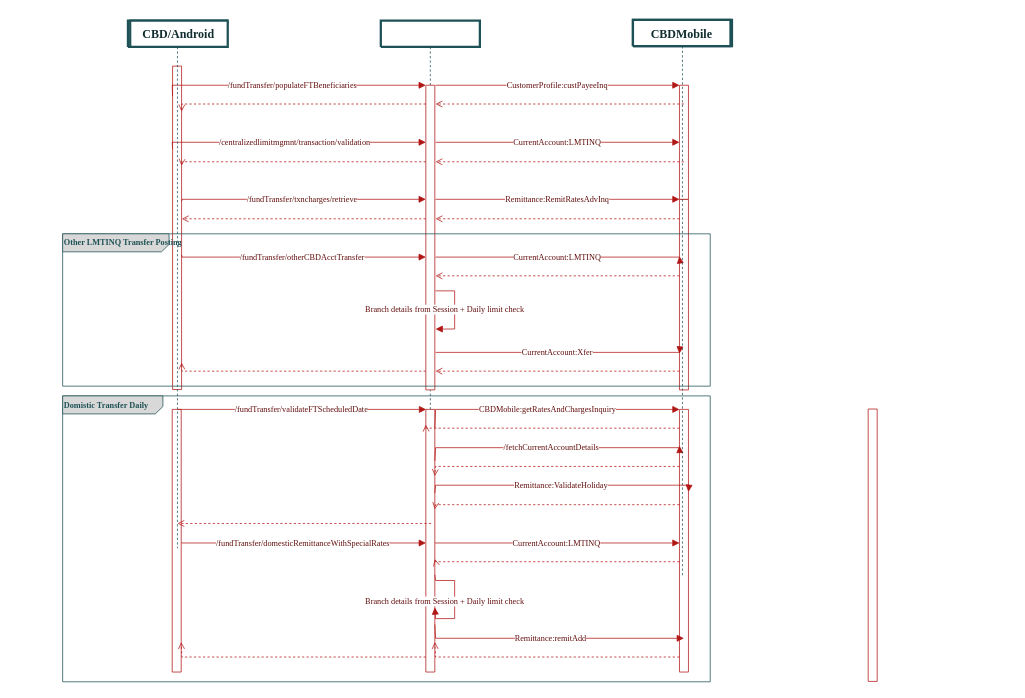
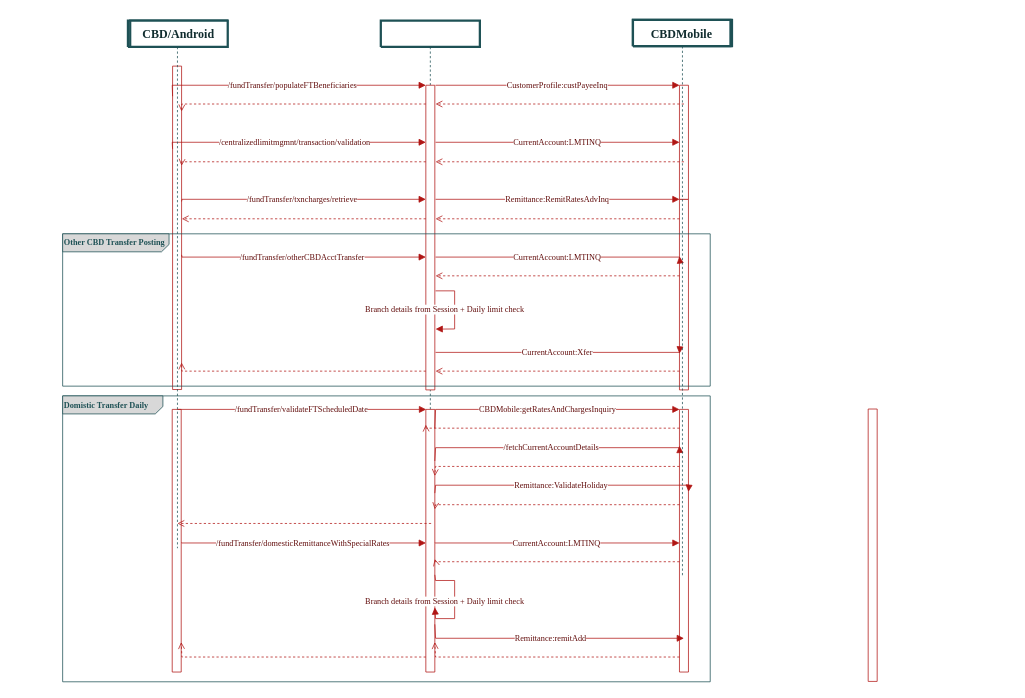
(133, 243) -> (125, 243)
